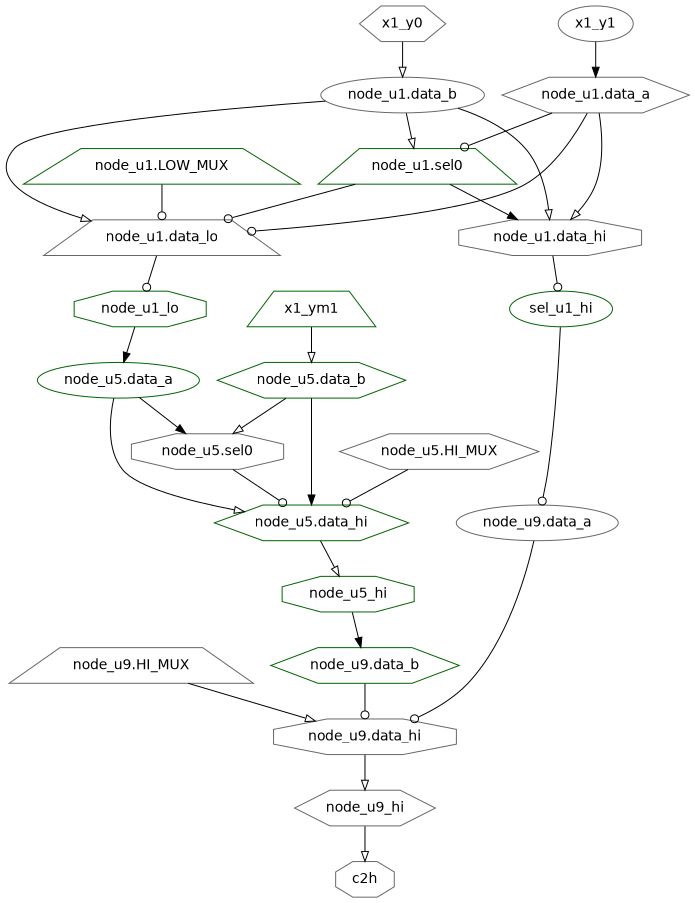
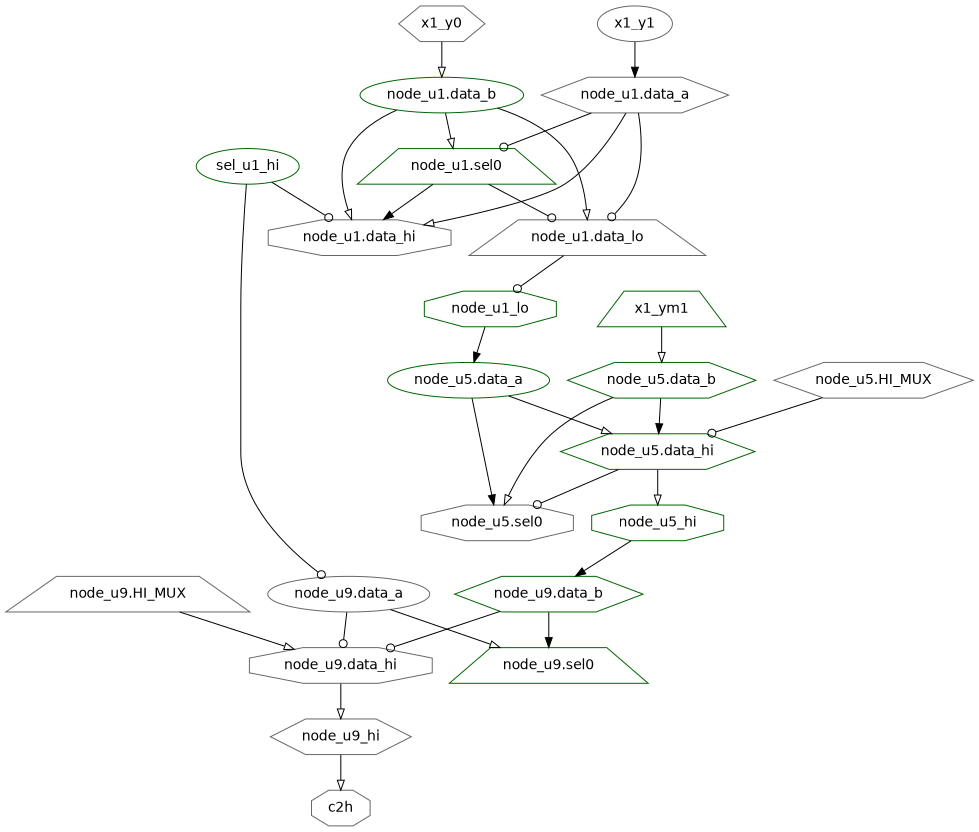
(403, 95) -> (442, 95)
(162, 166) -> none
(555, 269) -> (298, 199)
(256, 485) -> (580, 486)
none -> (549, 665)
